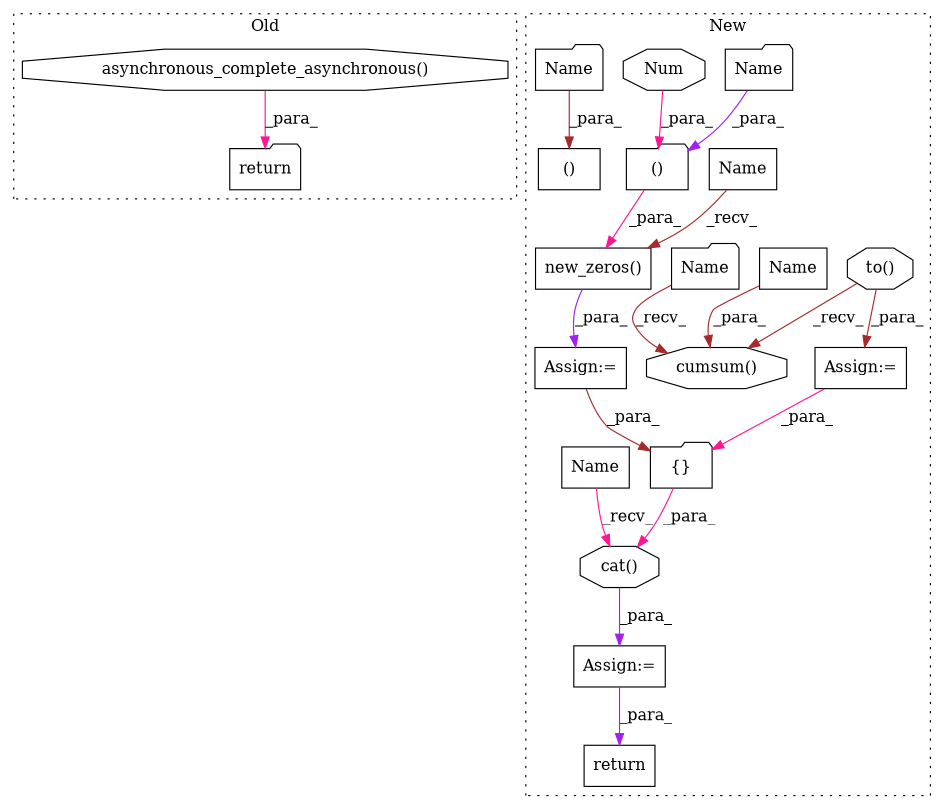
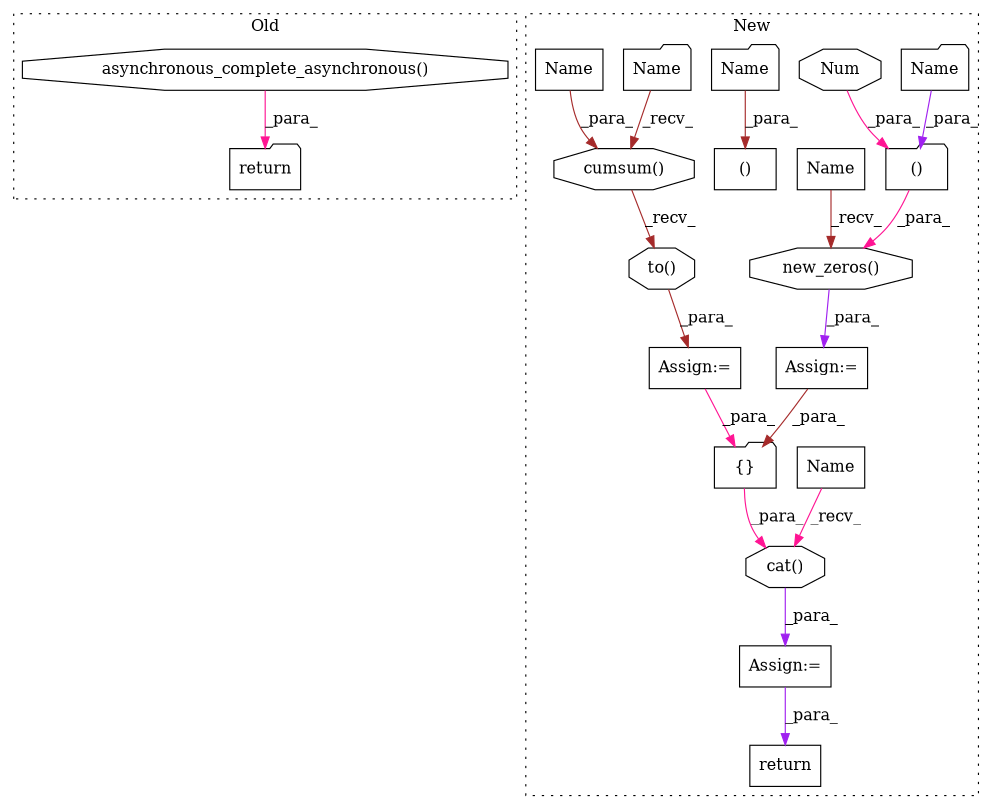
(593, 269) -> (831, 269)
(808, 313) -> (641, 213)
